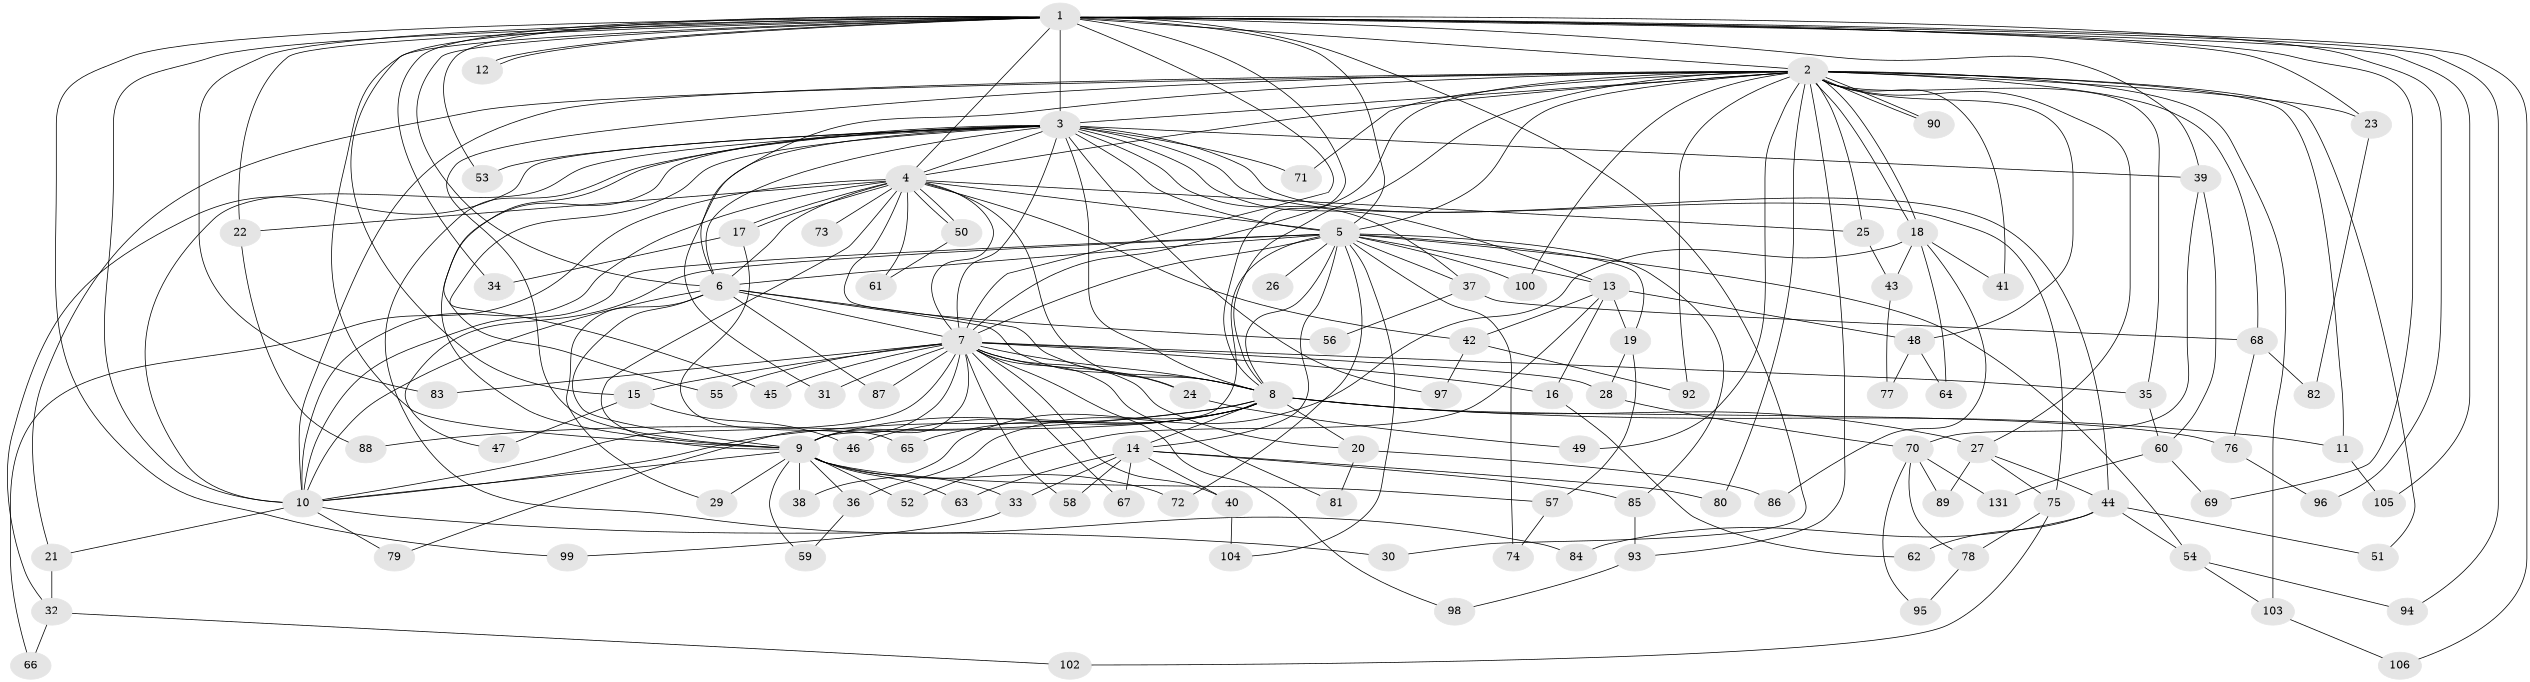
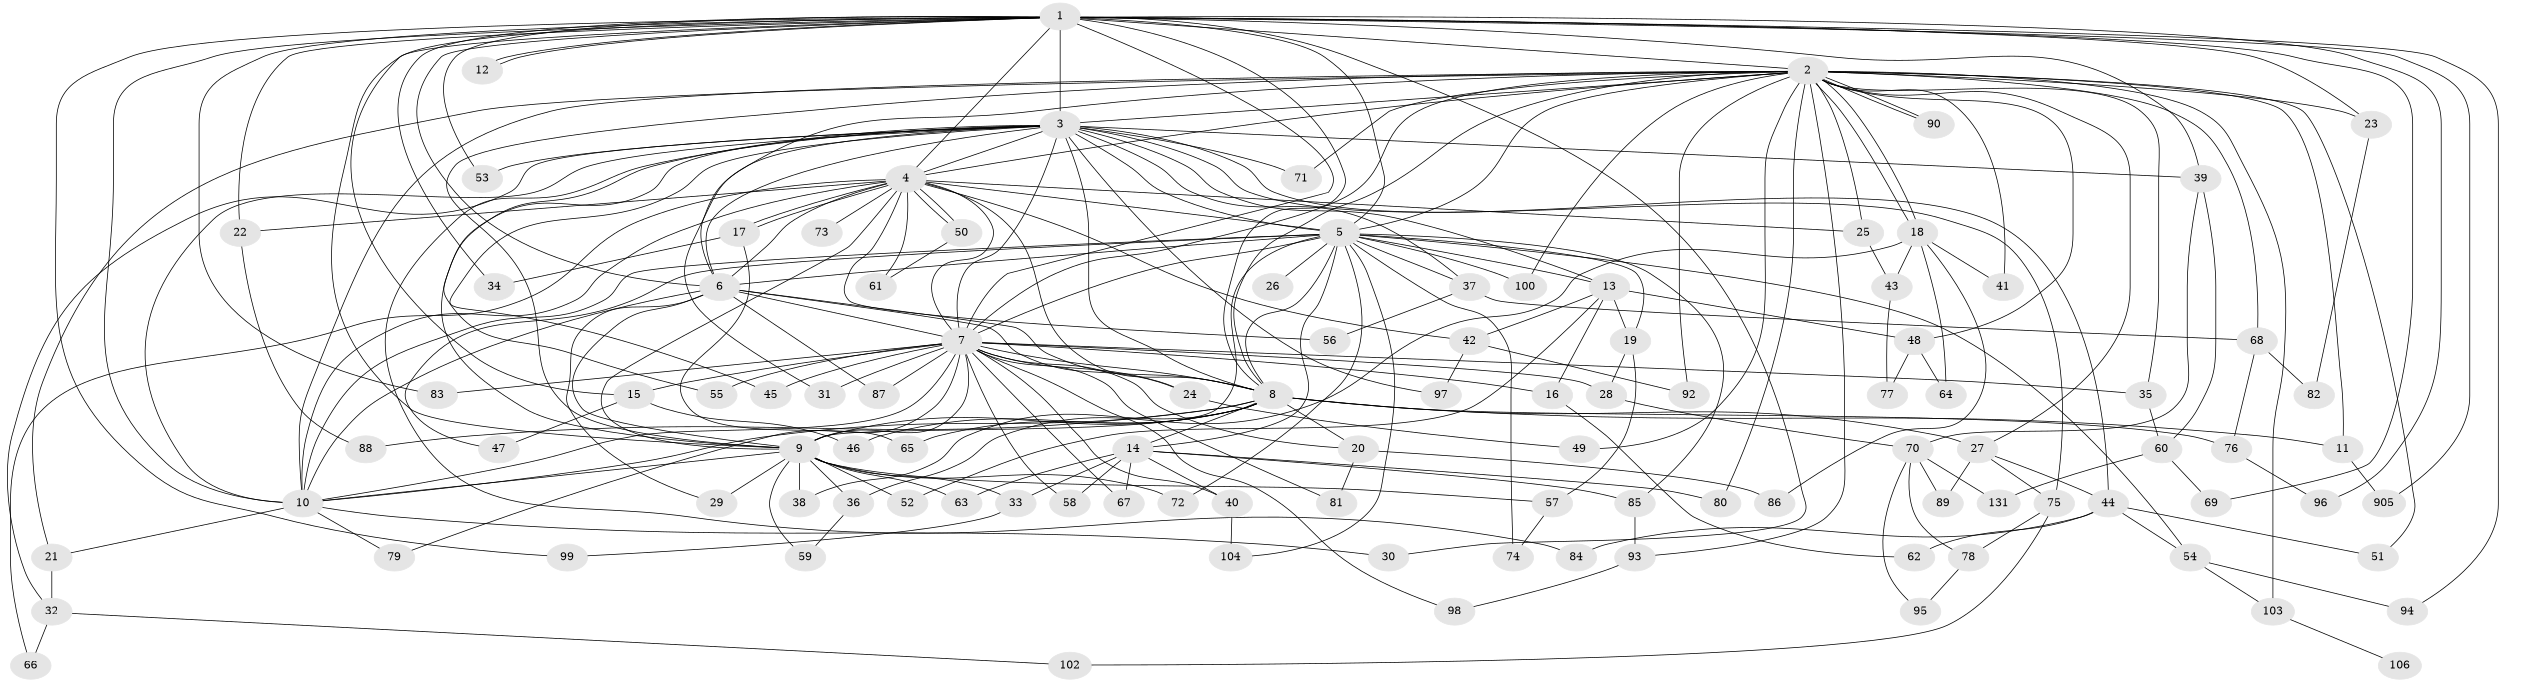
(2429, 51) -> none
(2384, 503) -> (2384, 503)
